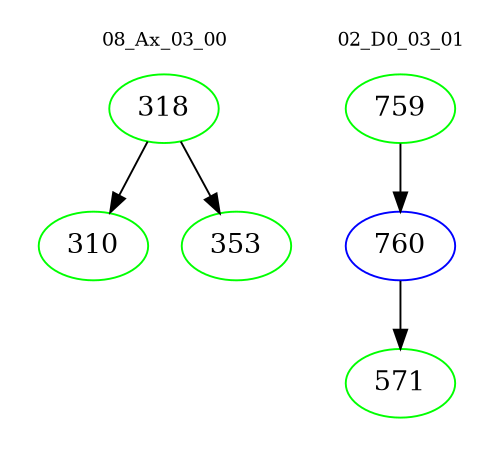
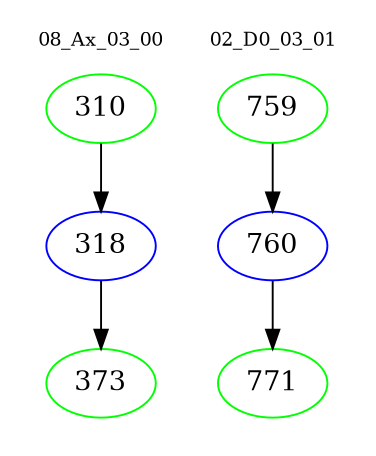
(164, 109) -> (101, 246)
(133, 168) -> (101, 168)
(236, 246) -> (101, 383)
(400, 383) -> (273, 383)
